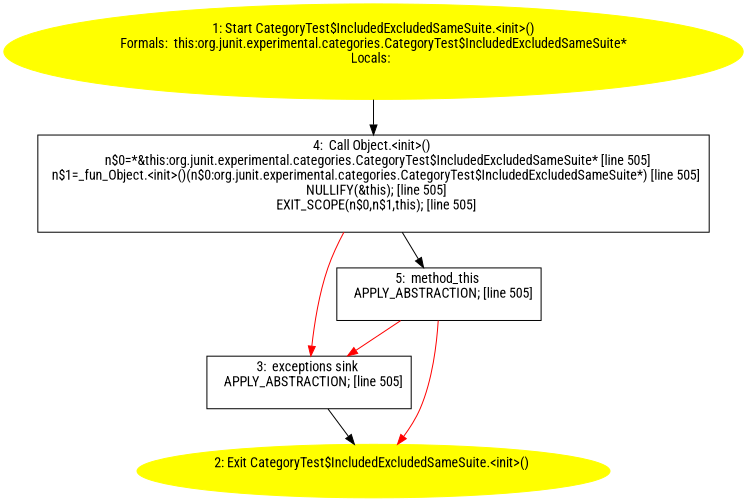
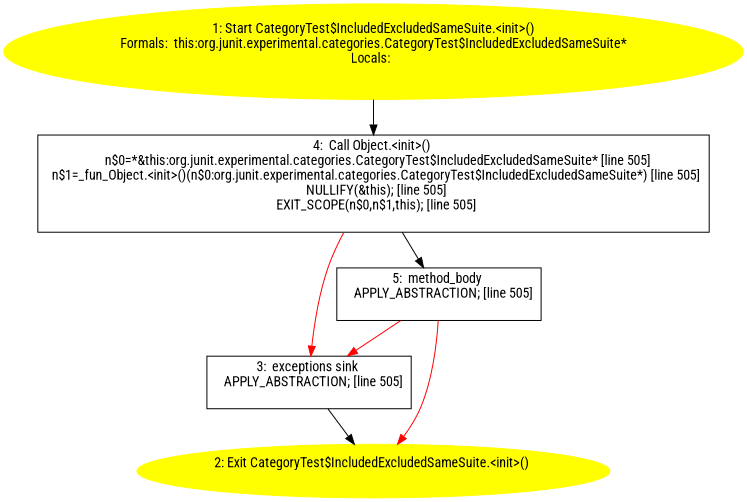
(439, 294) -> (439, 294)
